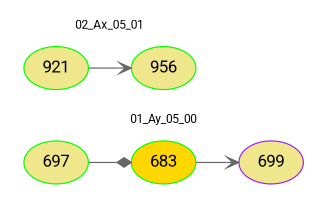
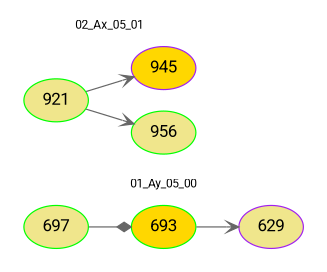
none -> (164, 68)
(164, 162) -> (164, 227)
(271, 162) -> (271, 227)
